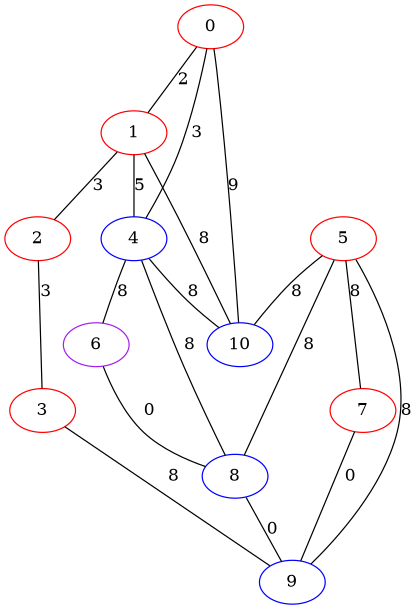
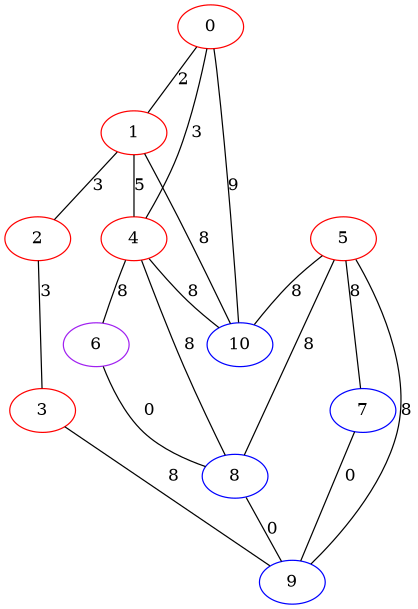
(134, 239) -> (134, 239)
(363, 410) -> (363, 410)
